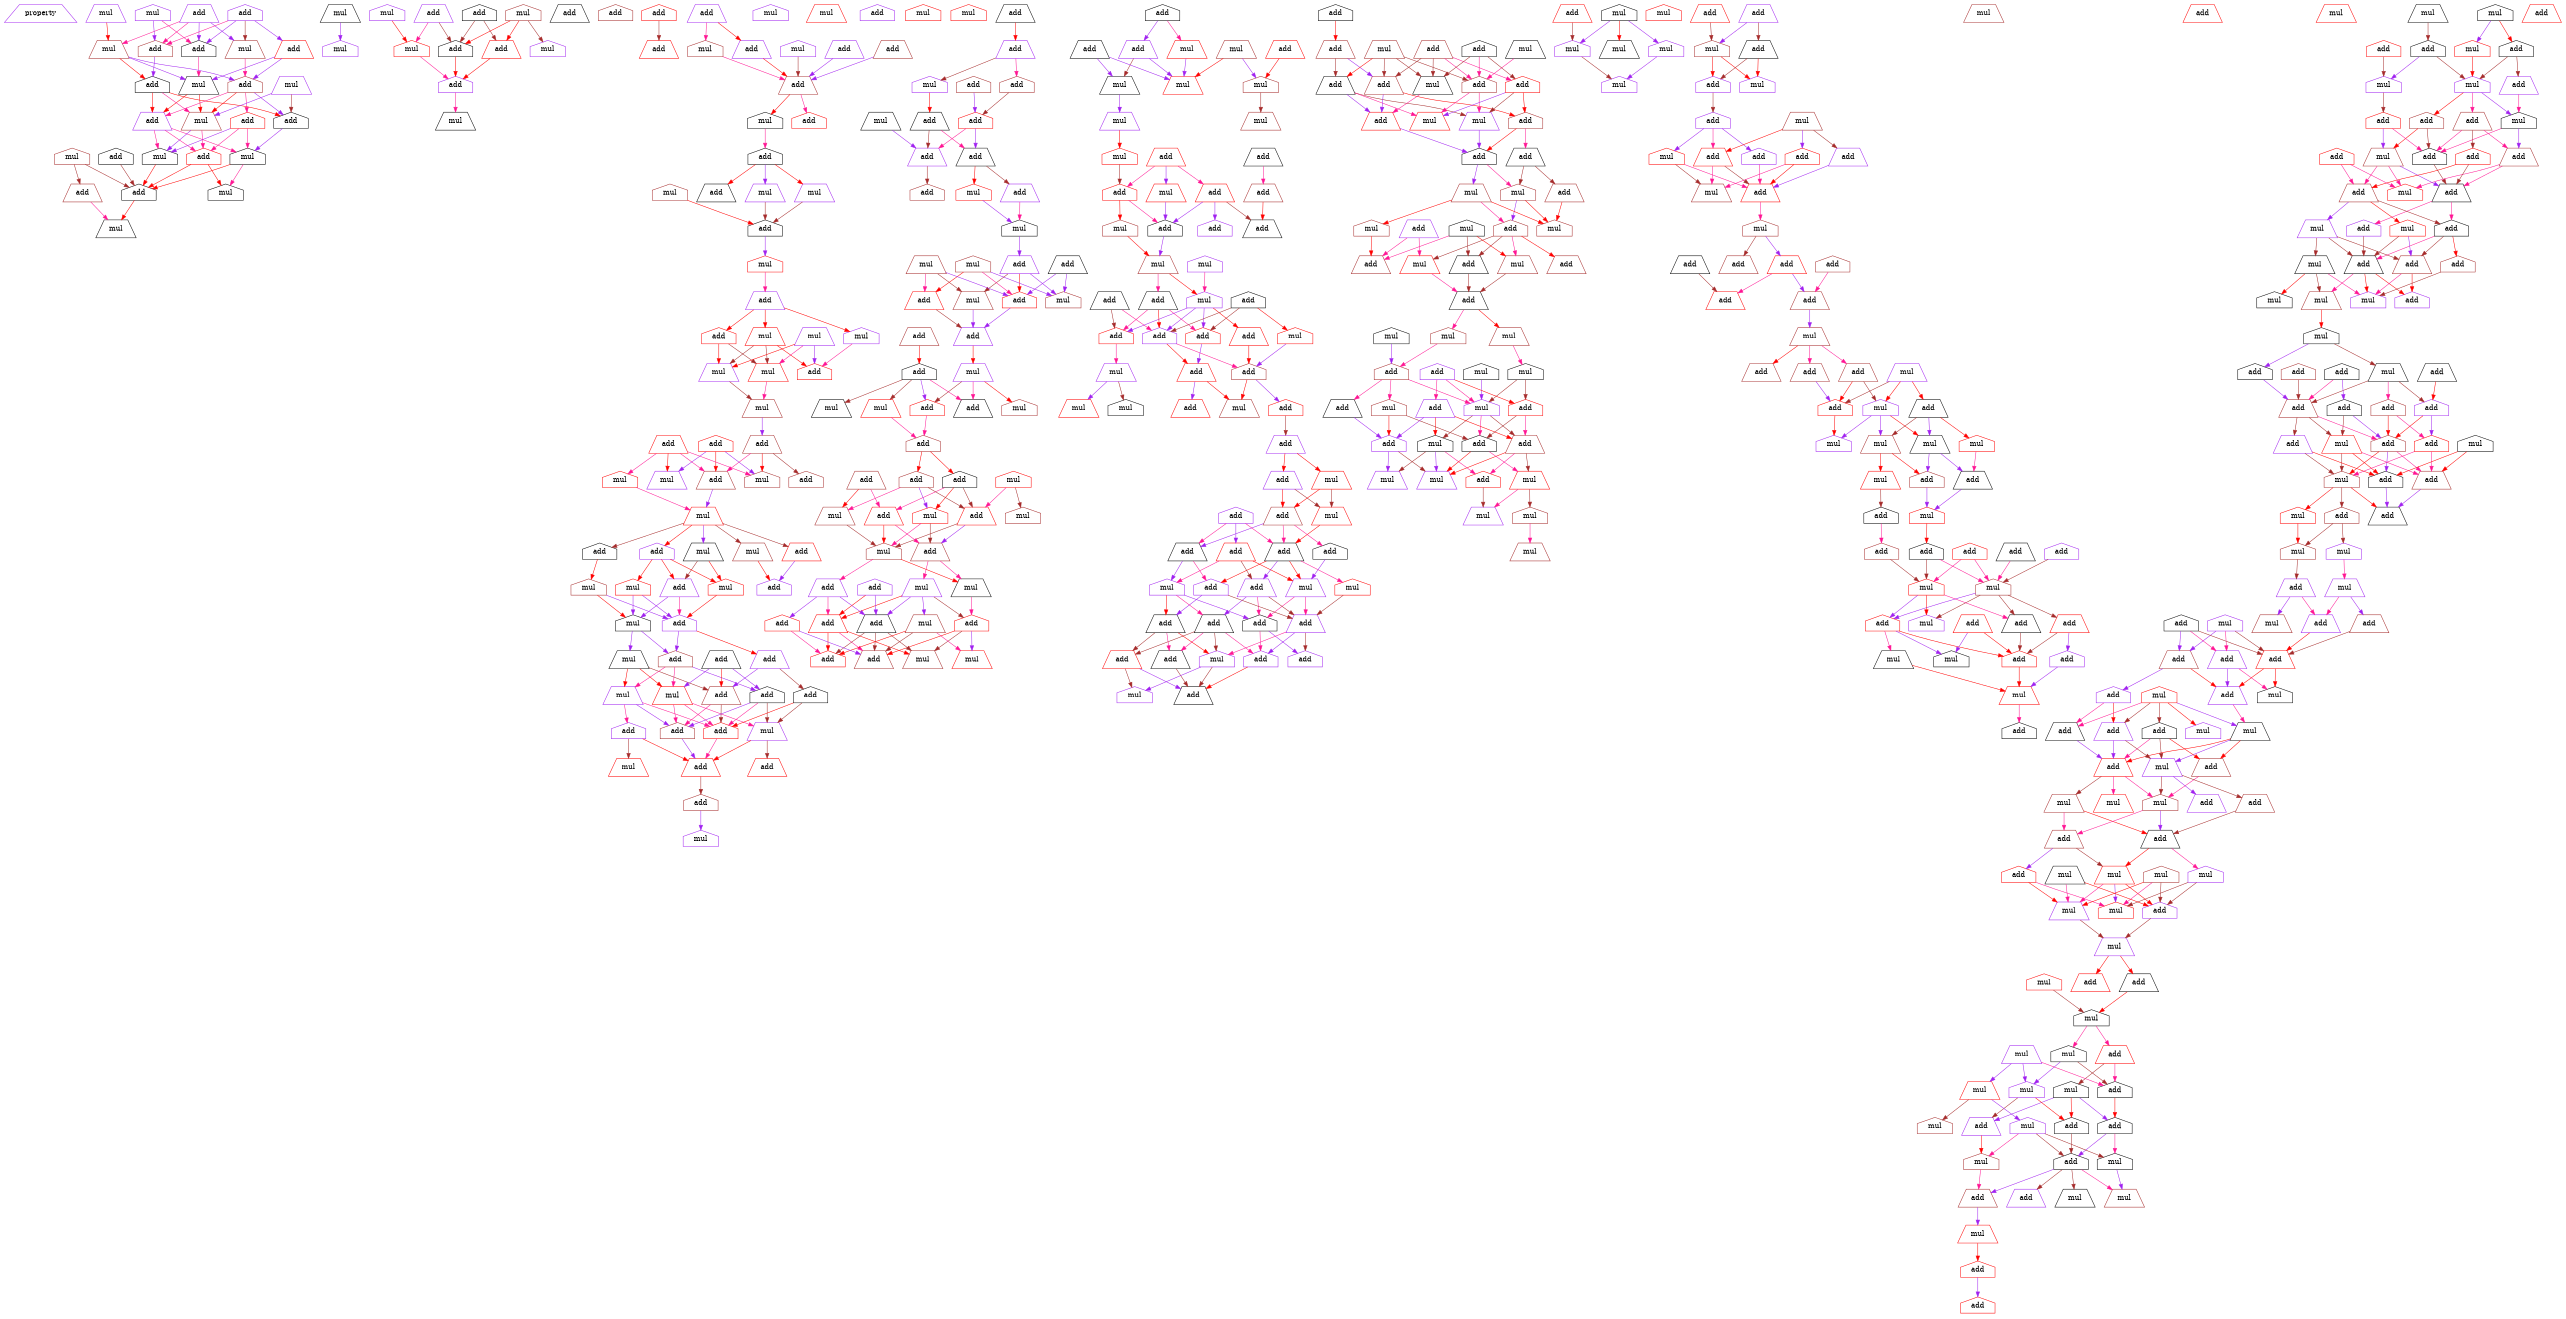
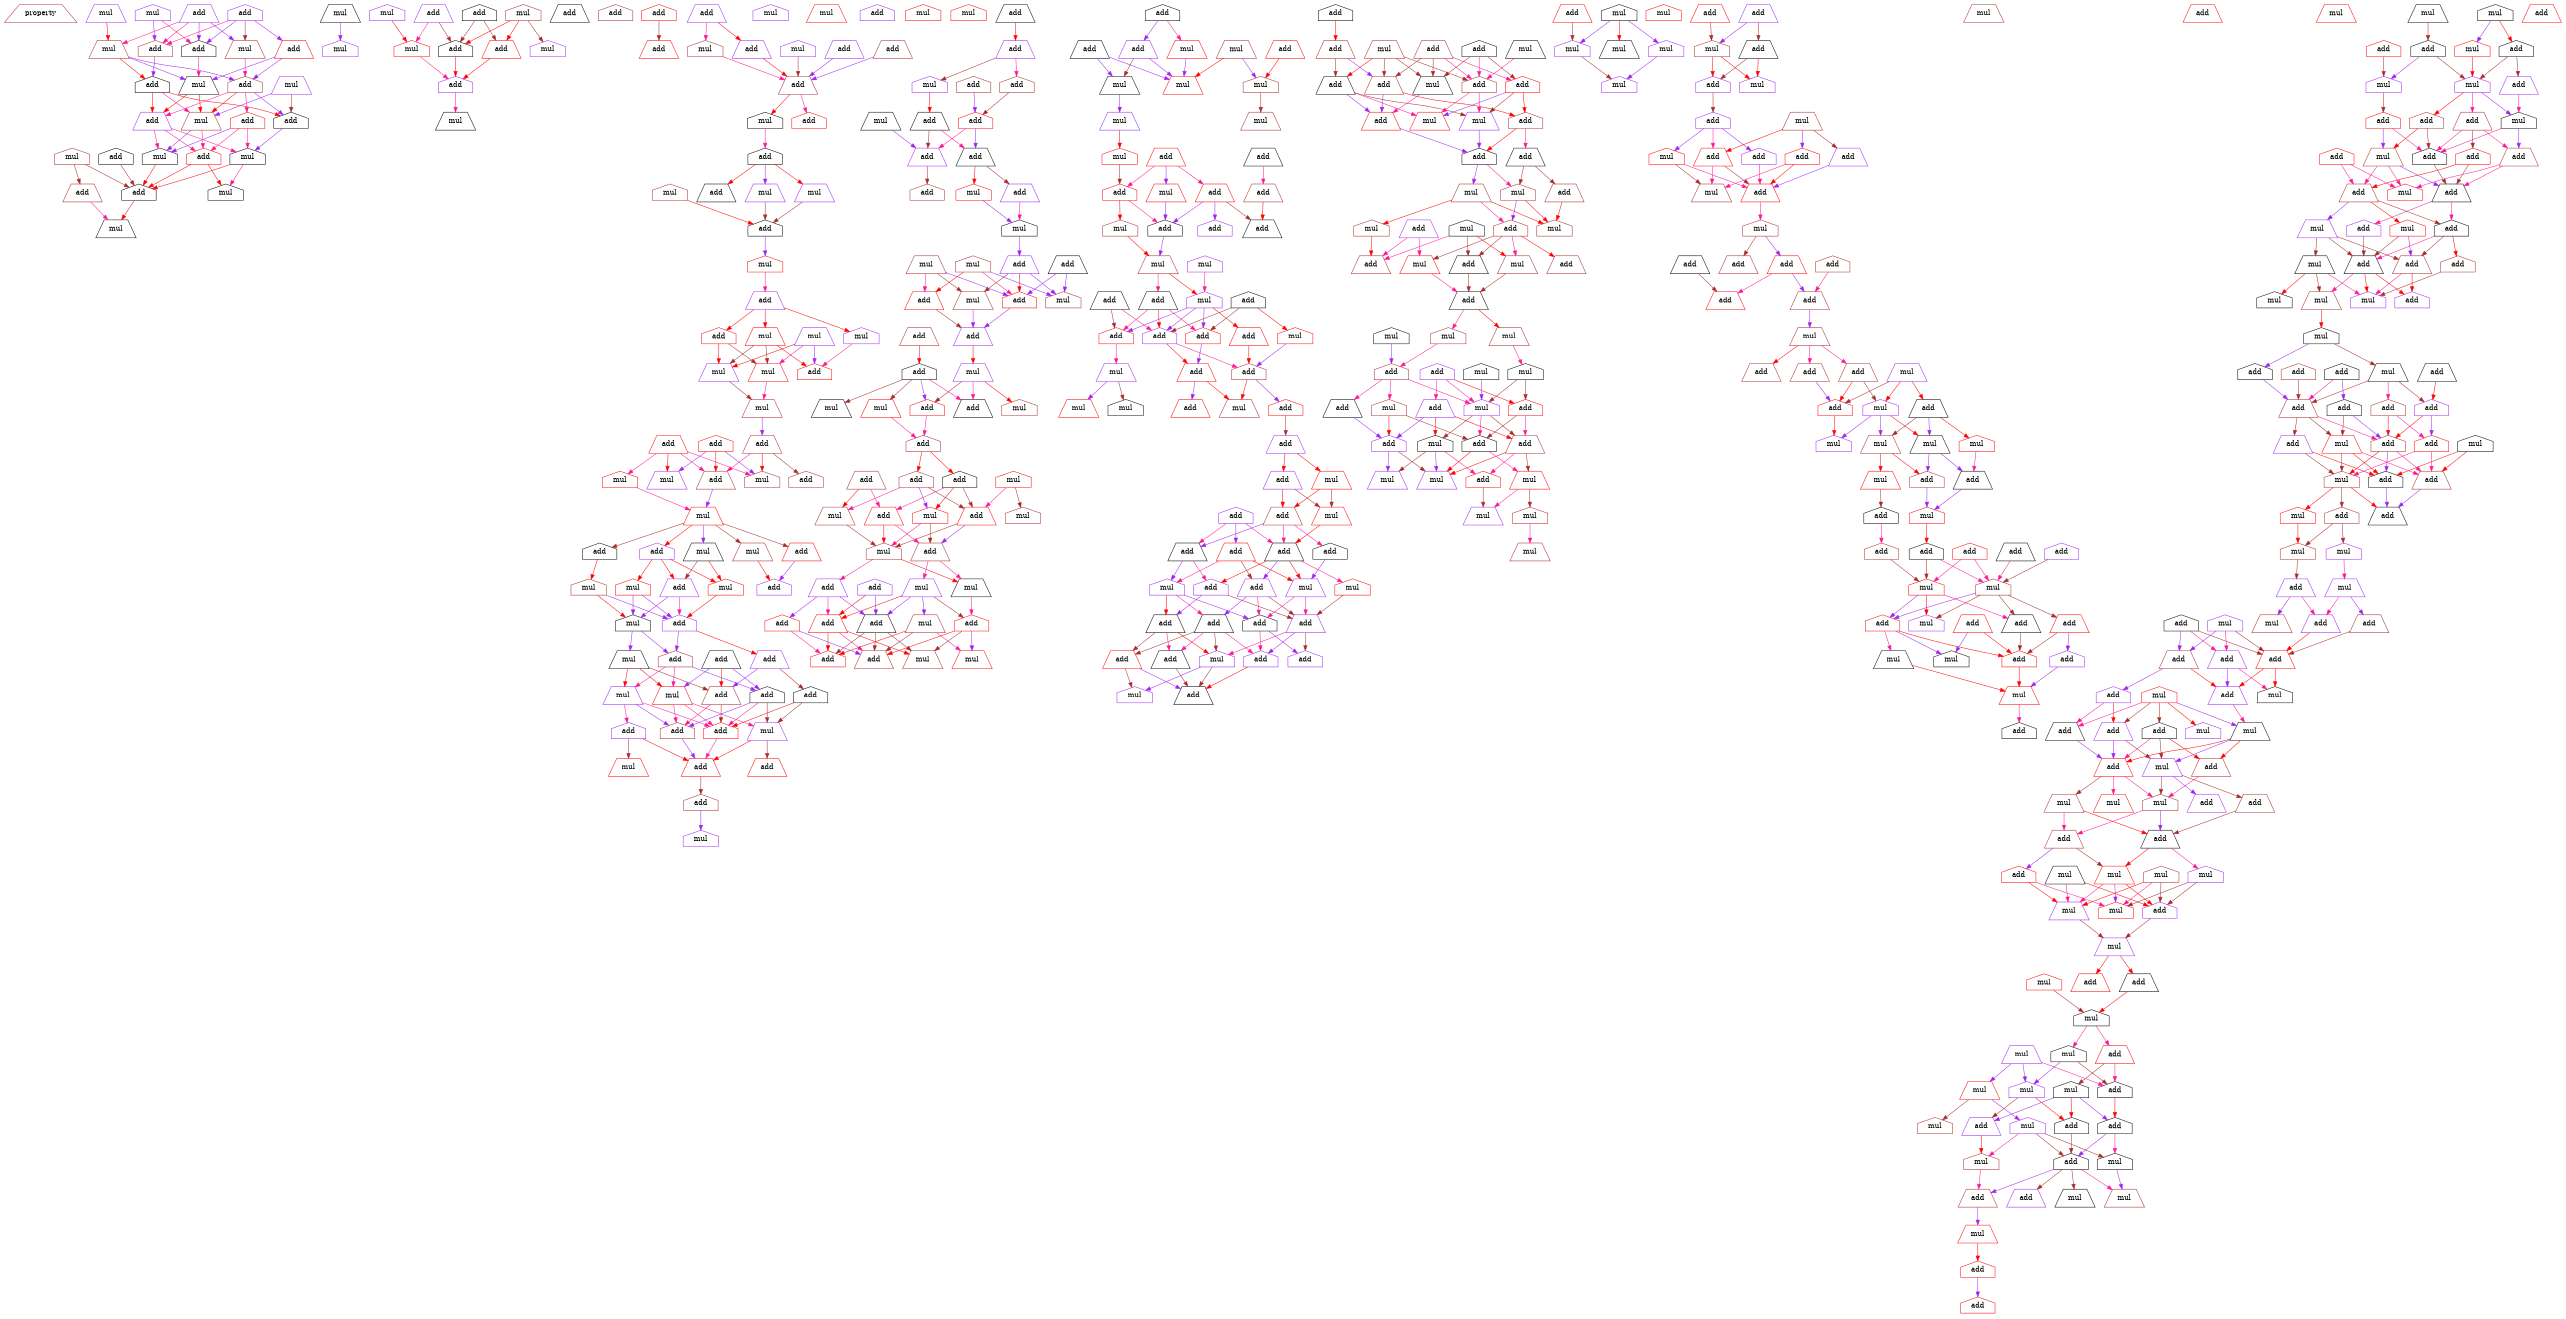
(41, 13) -> (41, 13)
